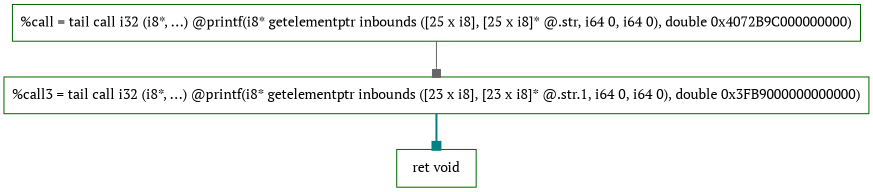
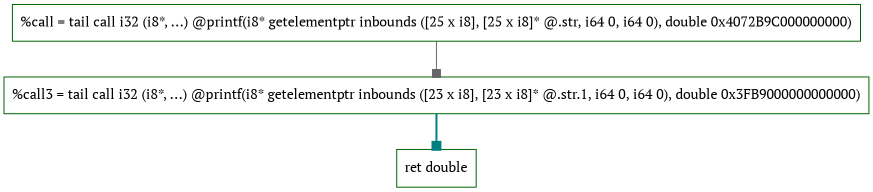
(436, 168) -> (436, 168)
